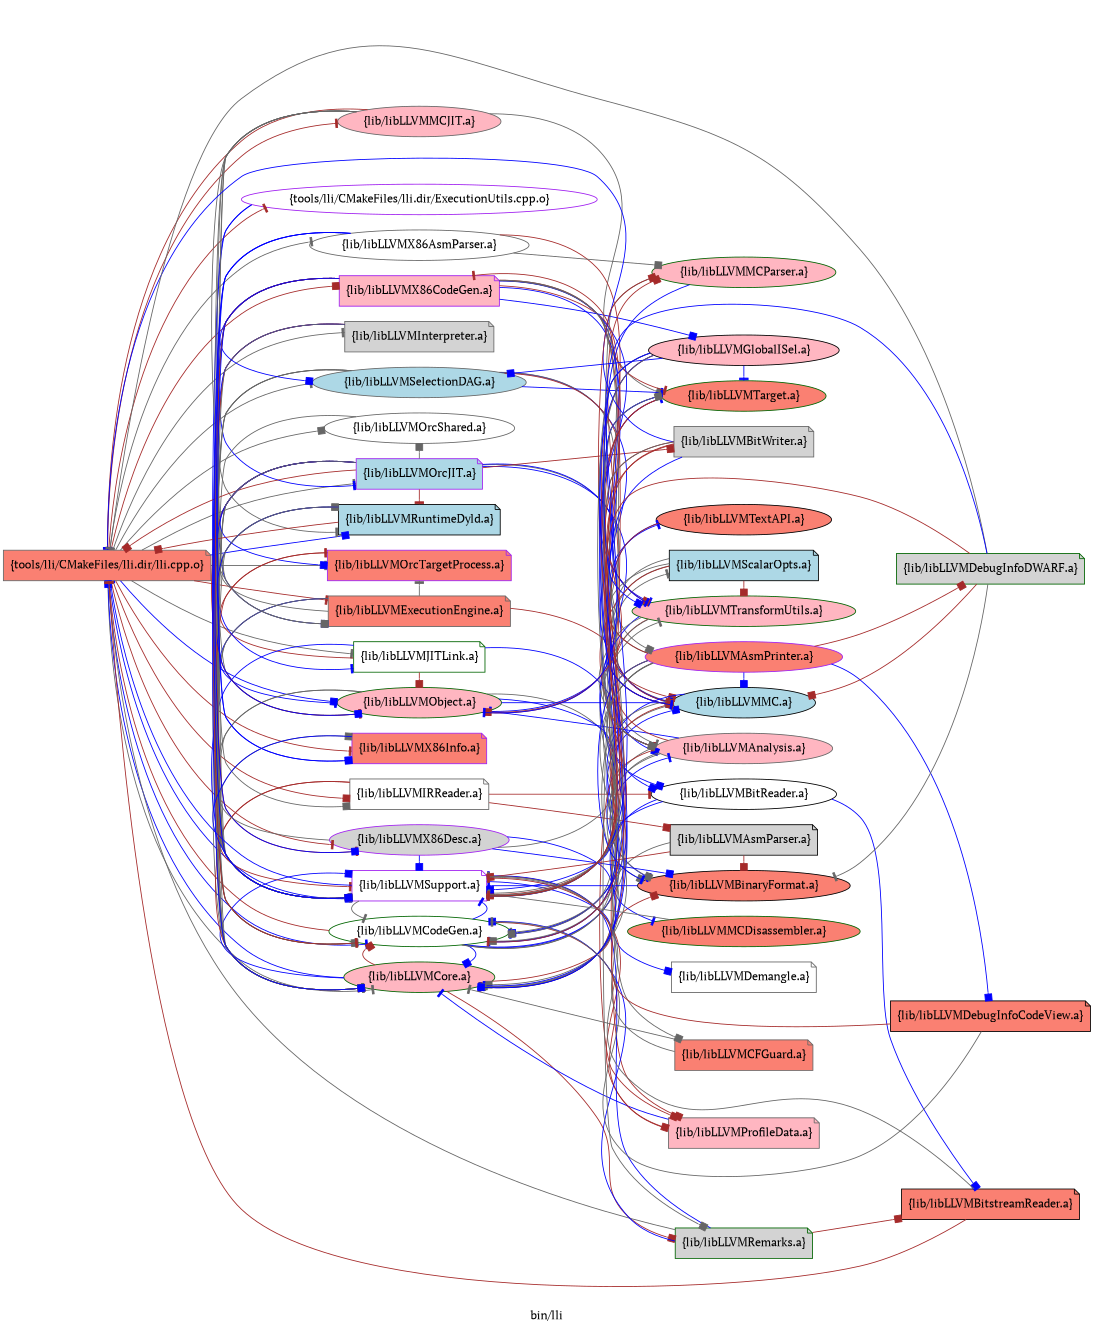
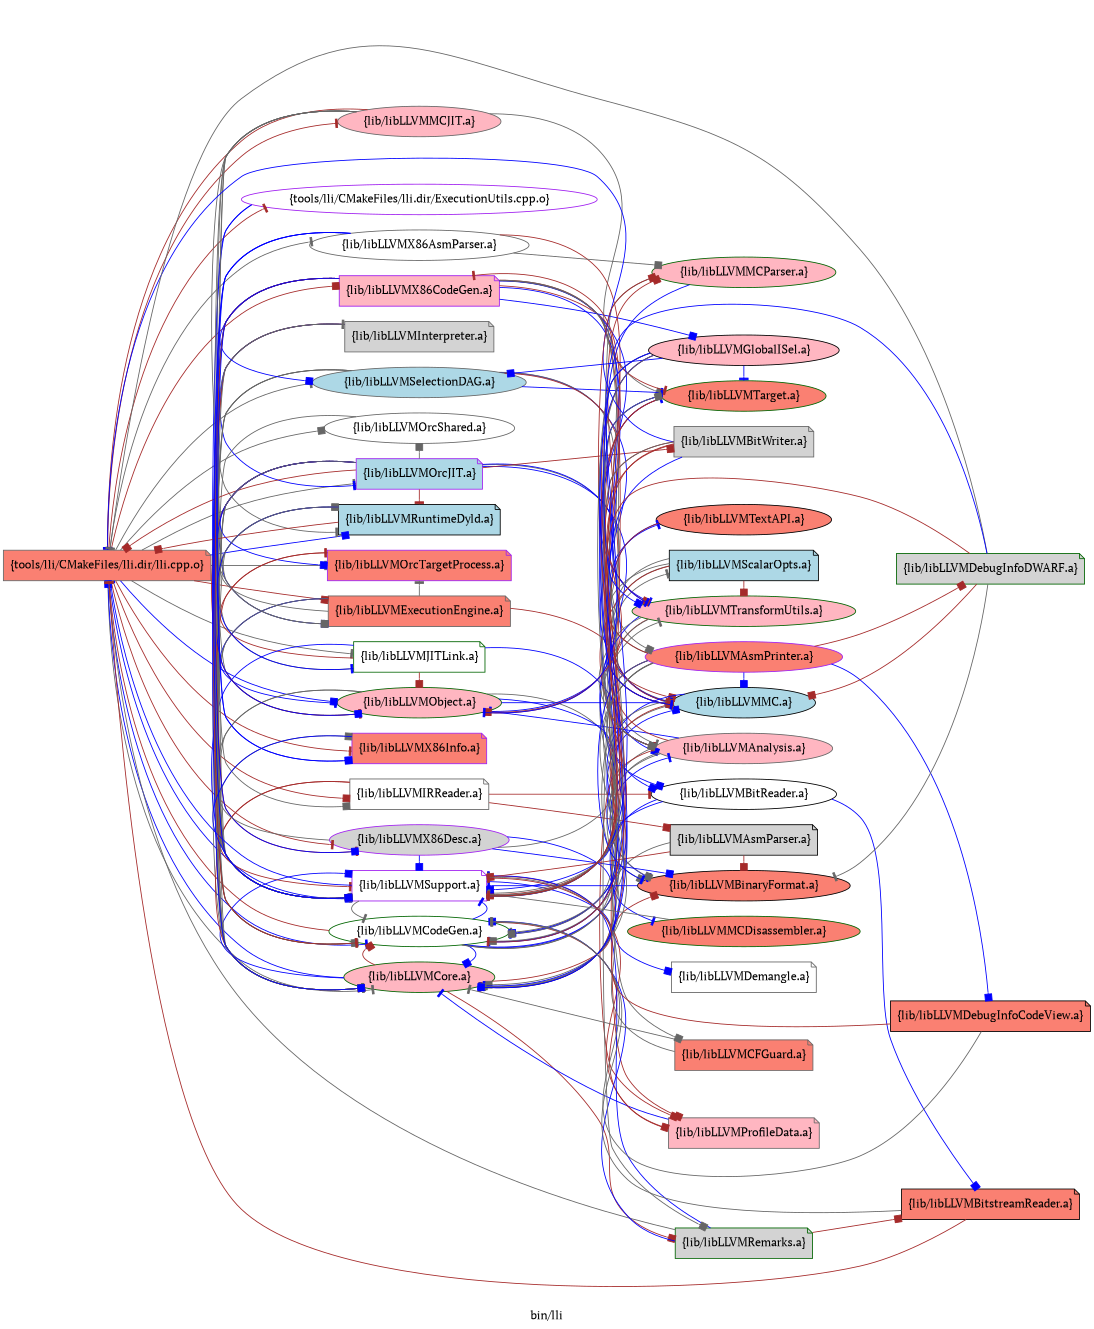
(193, 403) -> (215, 504)
(259, 591) -> (259, 591)
(664, 1102) -> (625, 1176)
